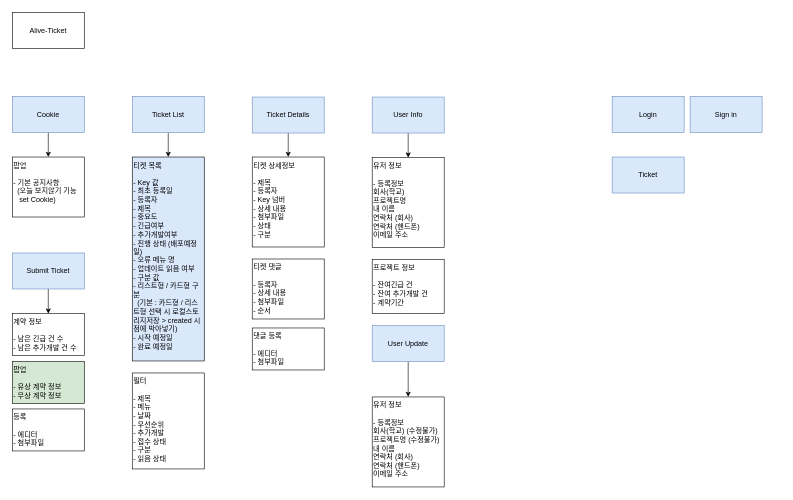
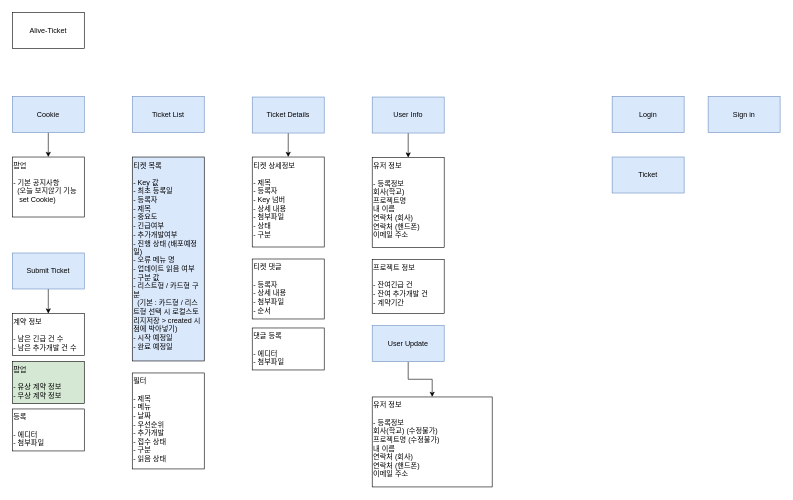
(726, 114) -> (744, 114)
(168, 151) -> none
(408, 442) -> (432, 442)
